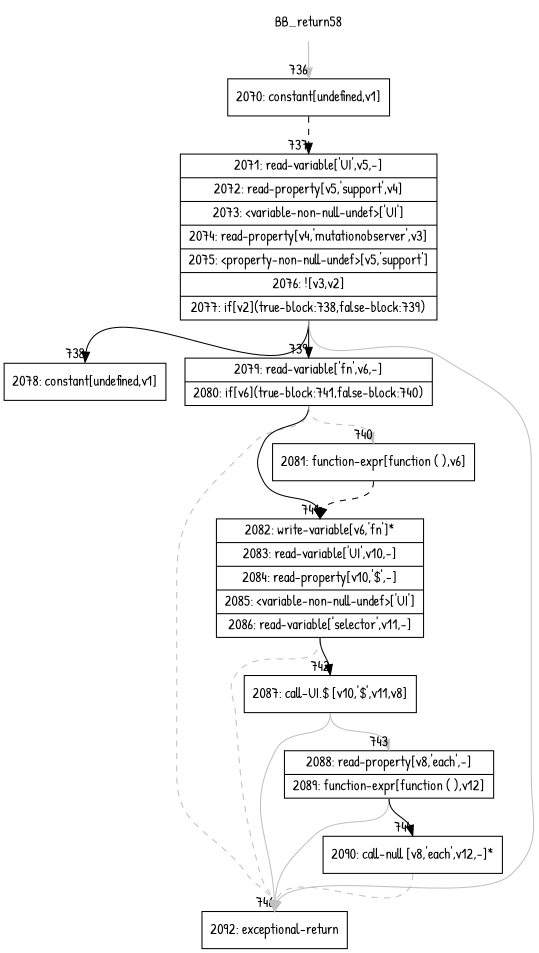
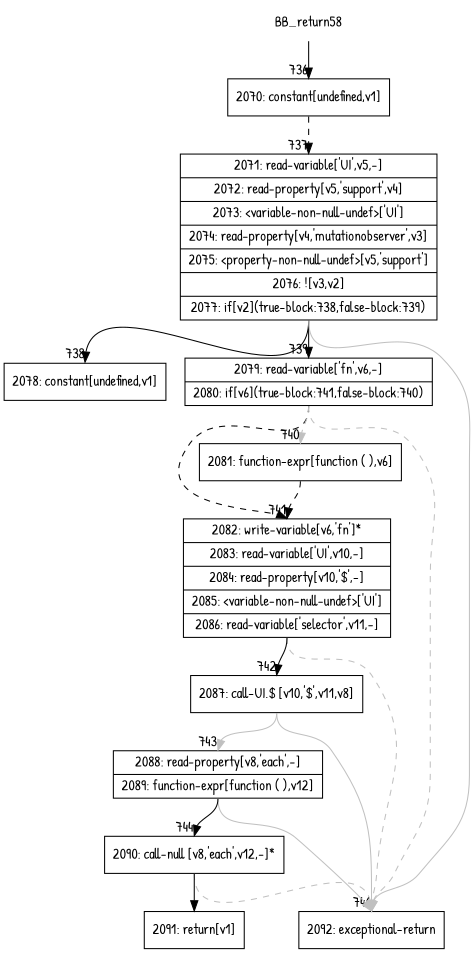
(309, 55) -> (309, 55)
(258, 462) -> (189, 446)
none -> (194, 930)
